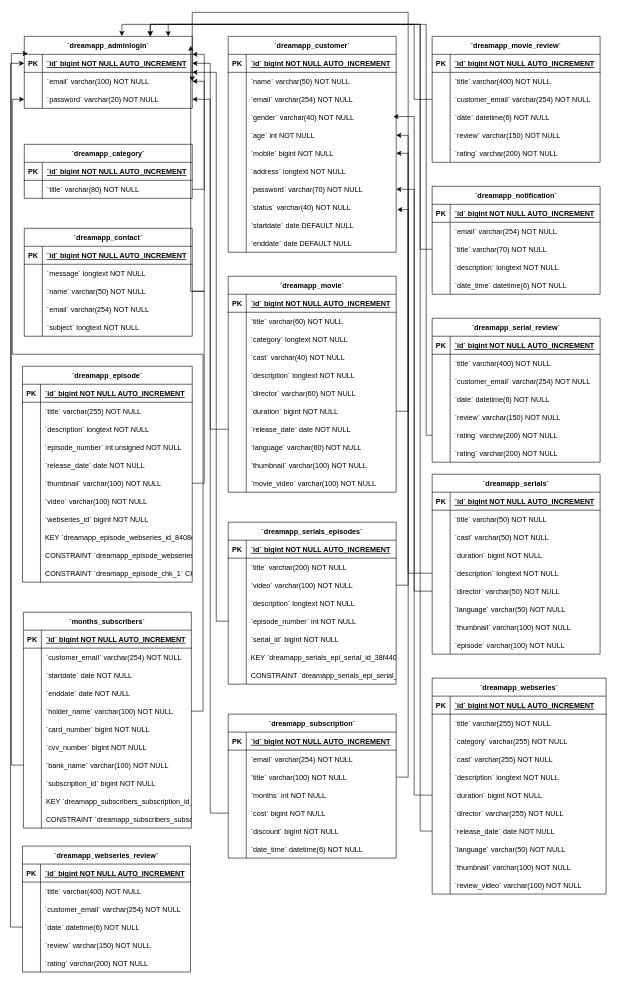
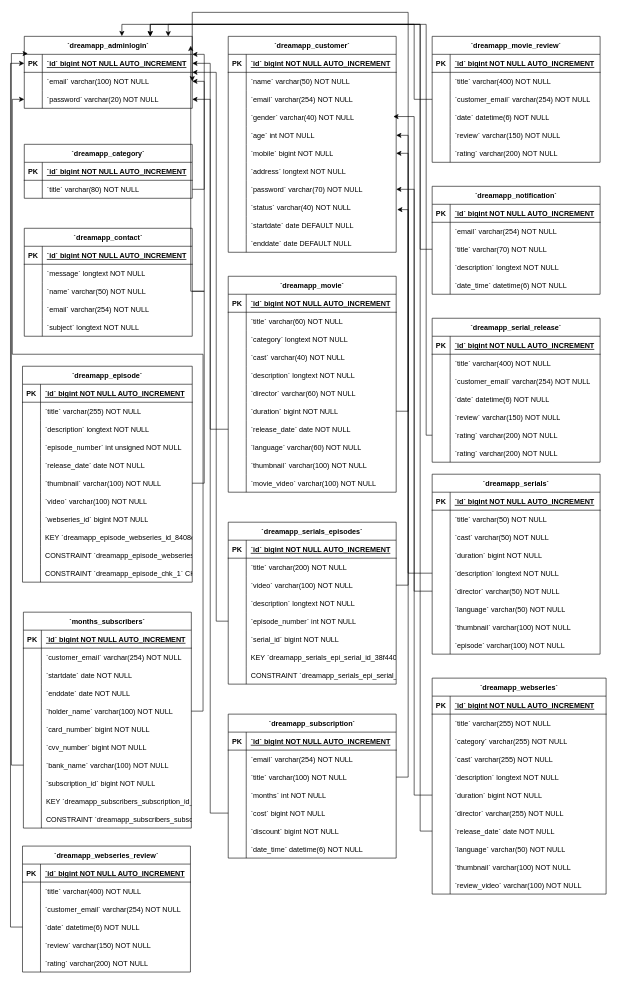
(516, 328) -> (516, 328)
